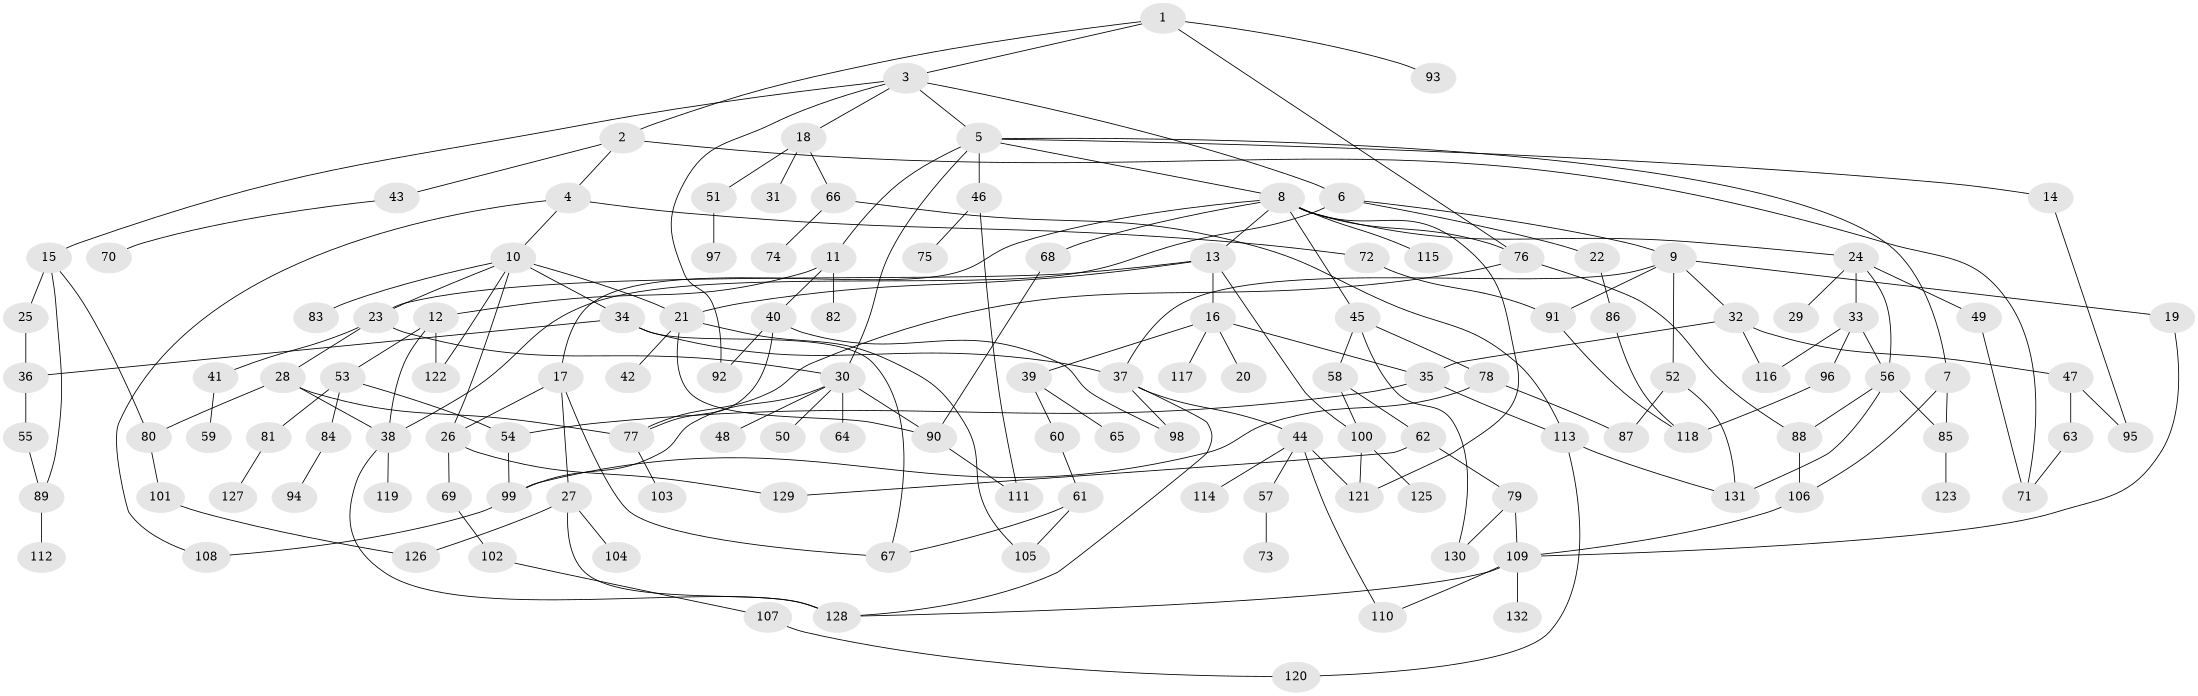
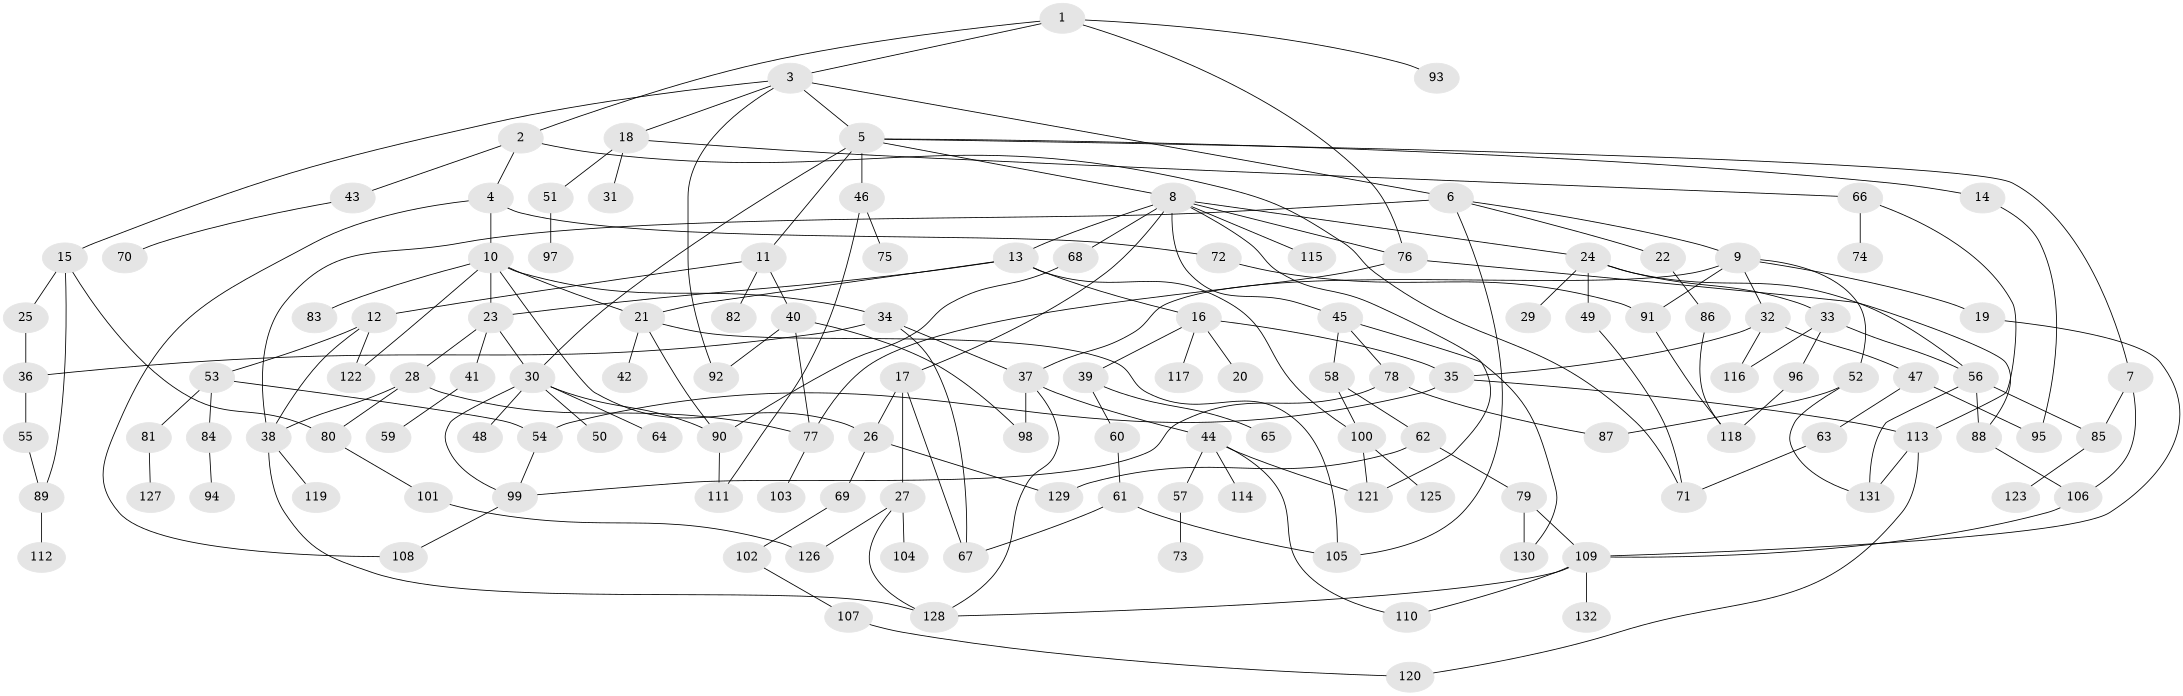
none -> (1501, 409)
